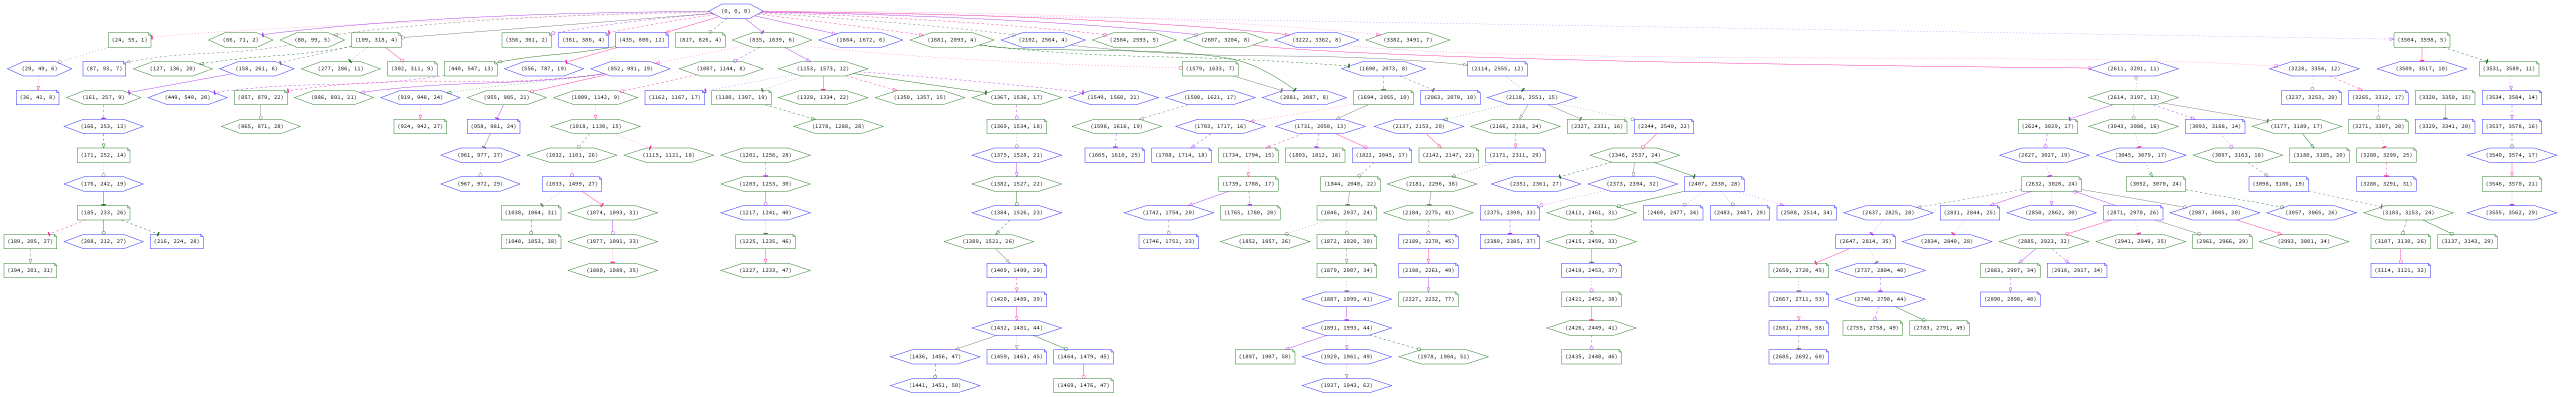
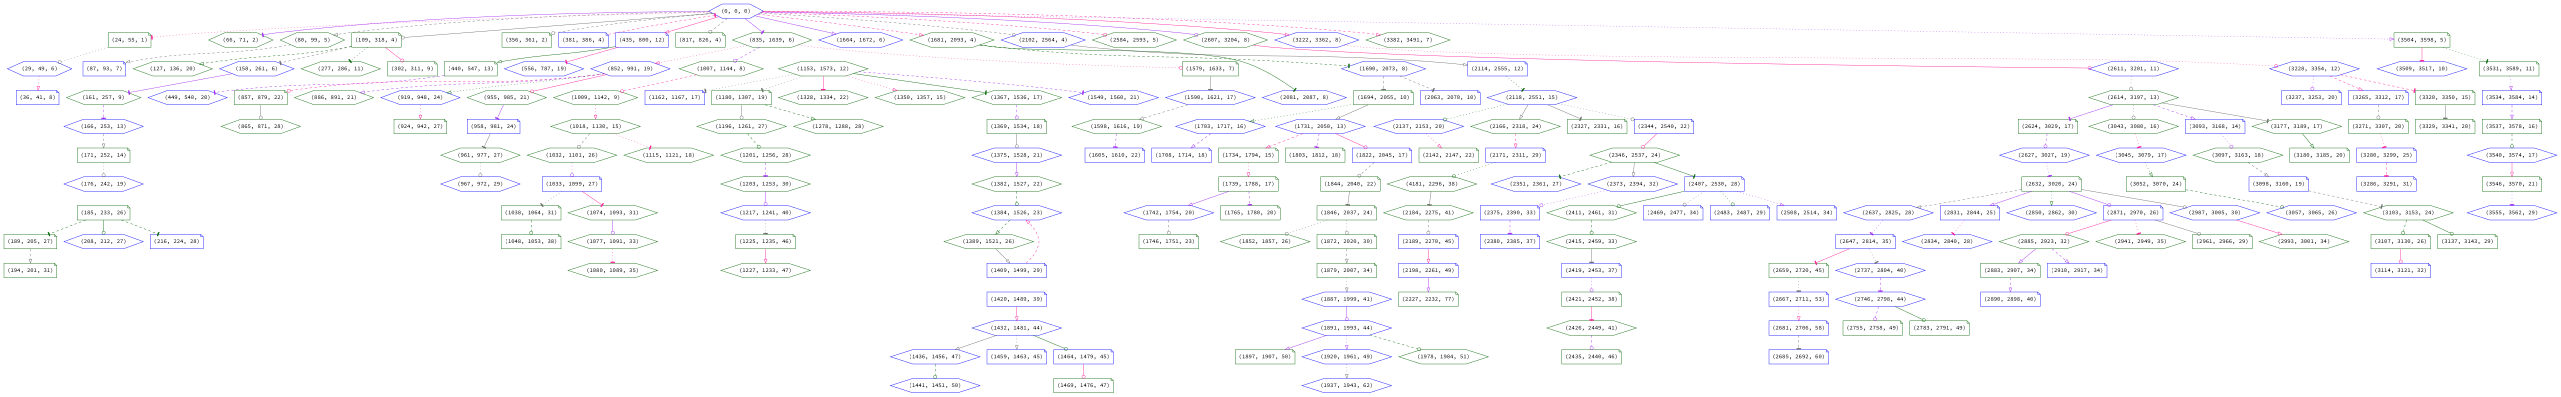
(1208, 22) -> (1208, 22)
(622, 23) -> (622, 23)
(662, 23) -> (661, 24)
(796, 53) -> none
(2465, 54) -> (2465, 54)
(447, 82) -> (447, 82)
(751, 82) -> (751, 82)
(2313, 82) -> (2313, 82)
(870, 83) -> (870, 83)
(1257, 83) -> (1210, 82)
none -> (2377, 83)
(454, 84) -> (454, 84)
(2136, 85) -> (2131, 82)
(1477, 112) -> (1477, 112)
(1304, 113) -> (1304, 113)
none -> (742, 126)
(2445, 126) -> (2445, 126)
(2512, 126) -> (2512, 126)
(104, 139) -> (104, 139)
(1017, 139) -> (1017, 139)
(1432, 139) -> (1432, 139)
(480, 155) -> (480, 155)
(1115, 155) -> (1115, 155)
(2386, 155) -> (2386, 155)
(572, 184) -> (572, 184)
(1432, 184) -> (1432, 184)
(2052, 196) -> (2052, 196)
(104, 197) -> none
(1017, 197) -> (1017, 197)
(2096, 199) -> (2088, 198)
(68, 227) -> (68, 227)
(1169, 242) -> (1169, 242)
(1017, 283) -> (1039, 244)
(1347, 284) -> (1347, 284)
(1347, 312) -> (1347, 312)
